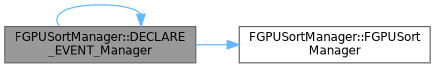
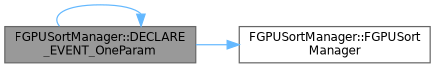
(100, 45) -> (100, 45)
